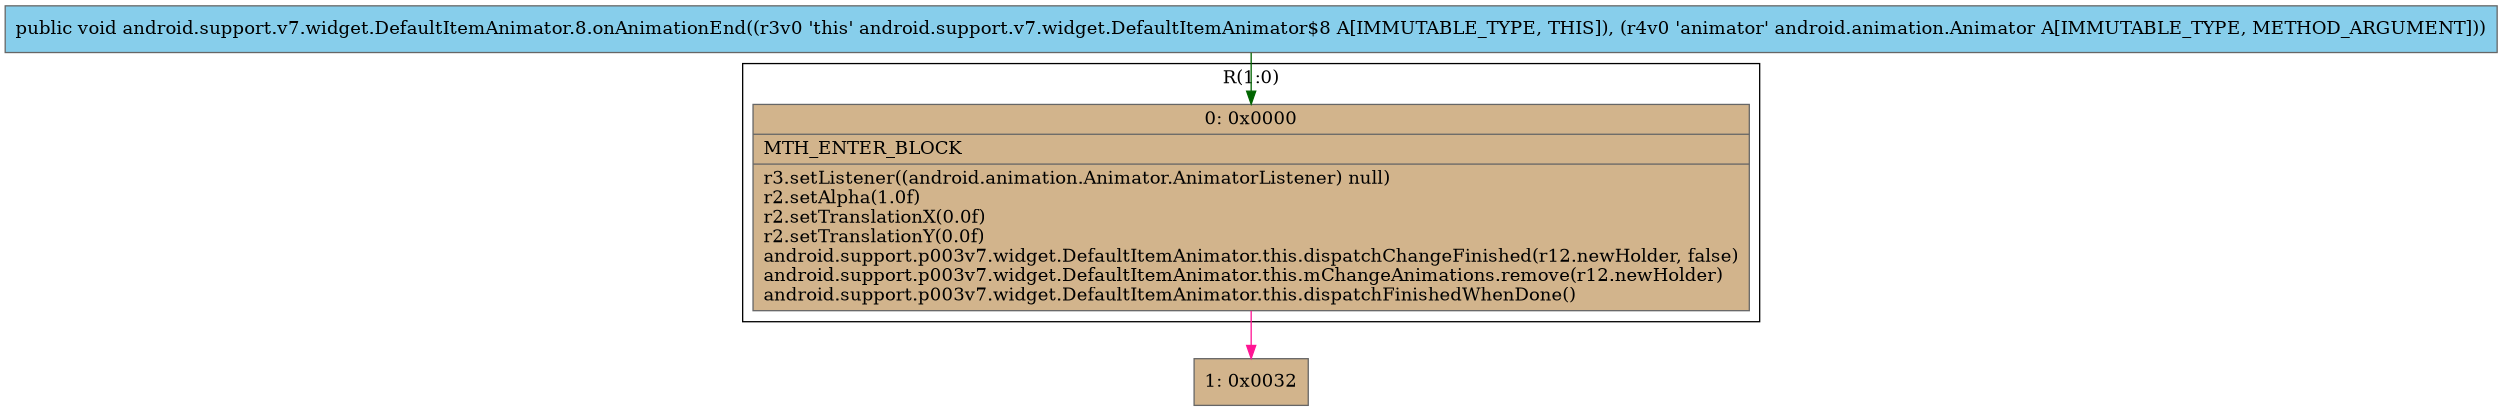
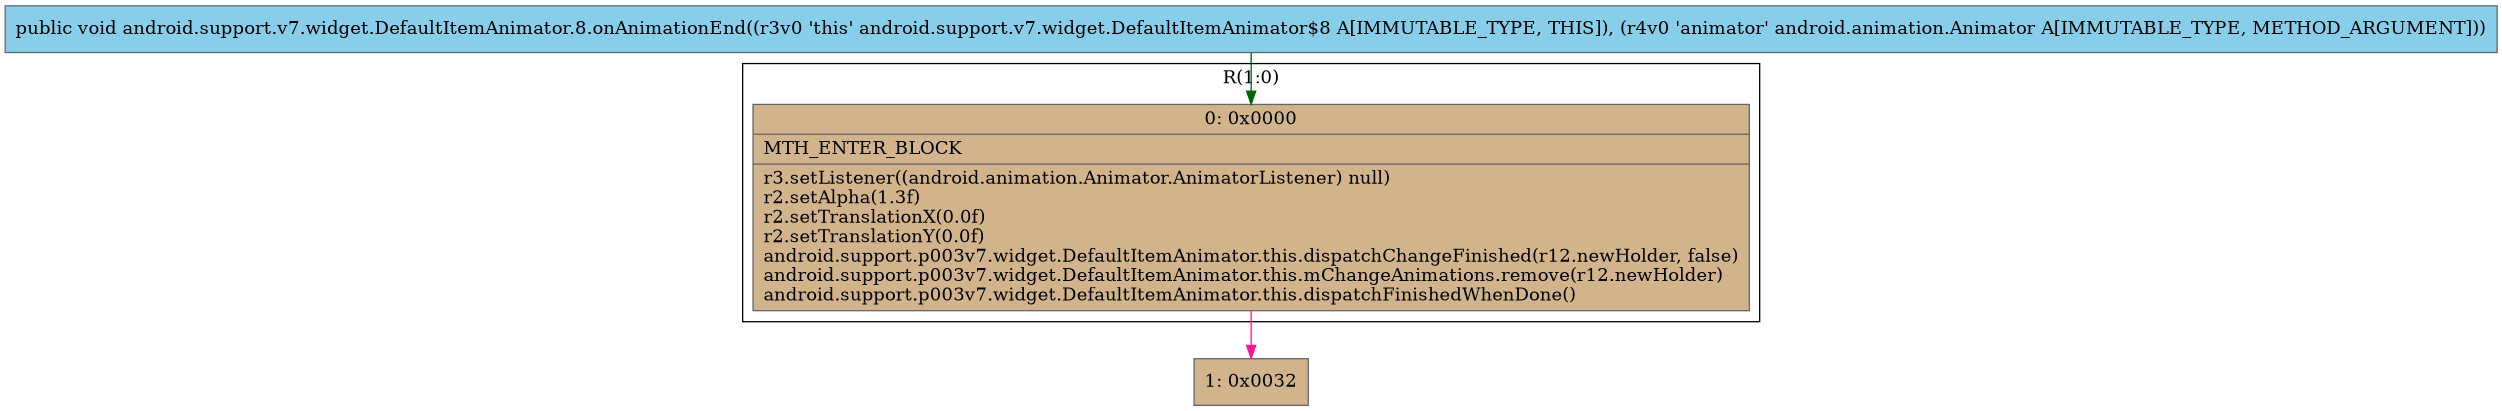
(842, 198) -> (842, 198)
